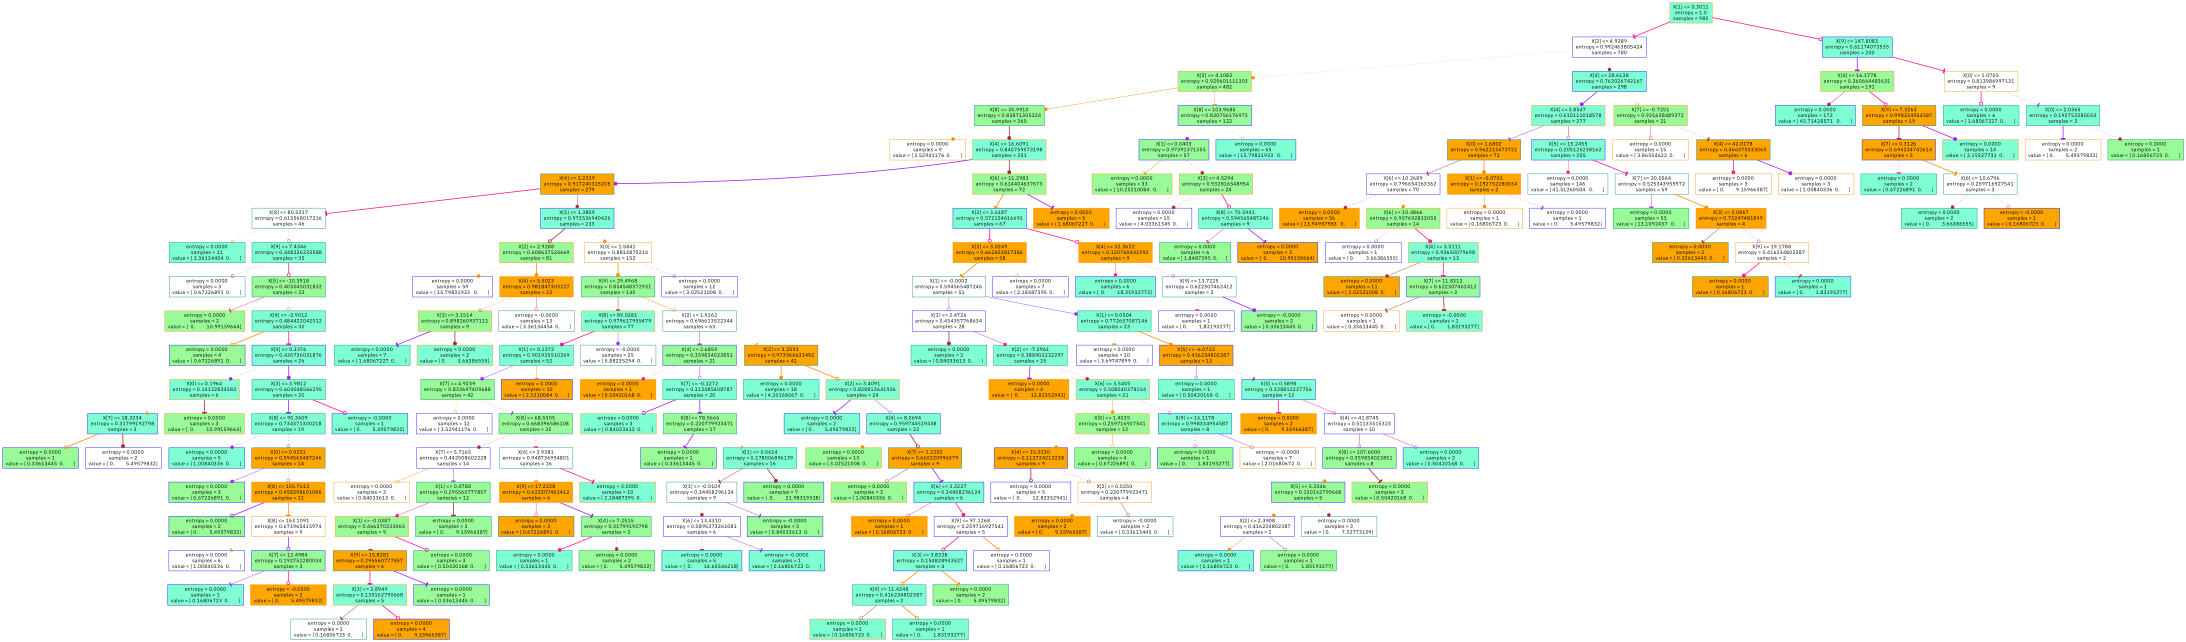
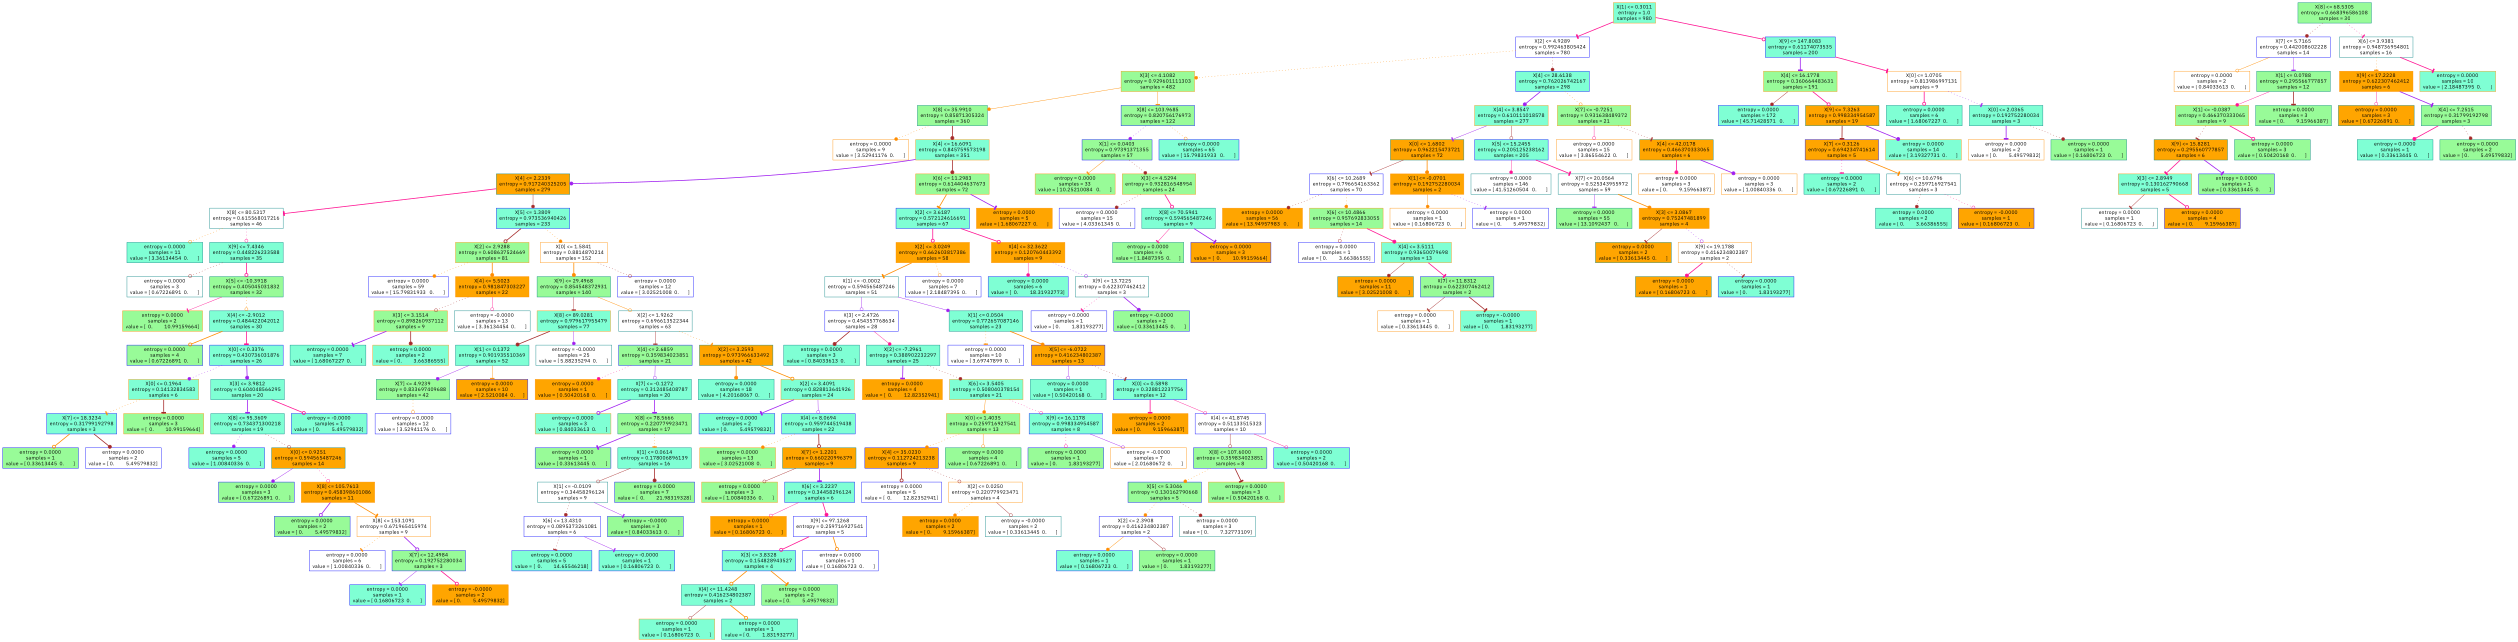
(579, 338) -> (534, 338)
(496, 406) -> none
(732, 475) -> (615, 475)
(453, 492) -> (2294, 81)
